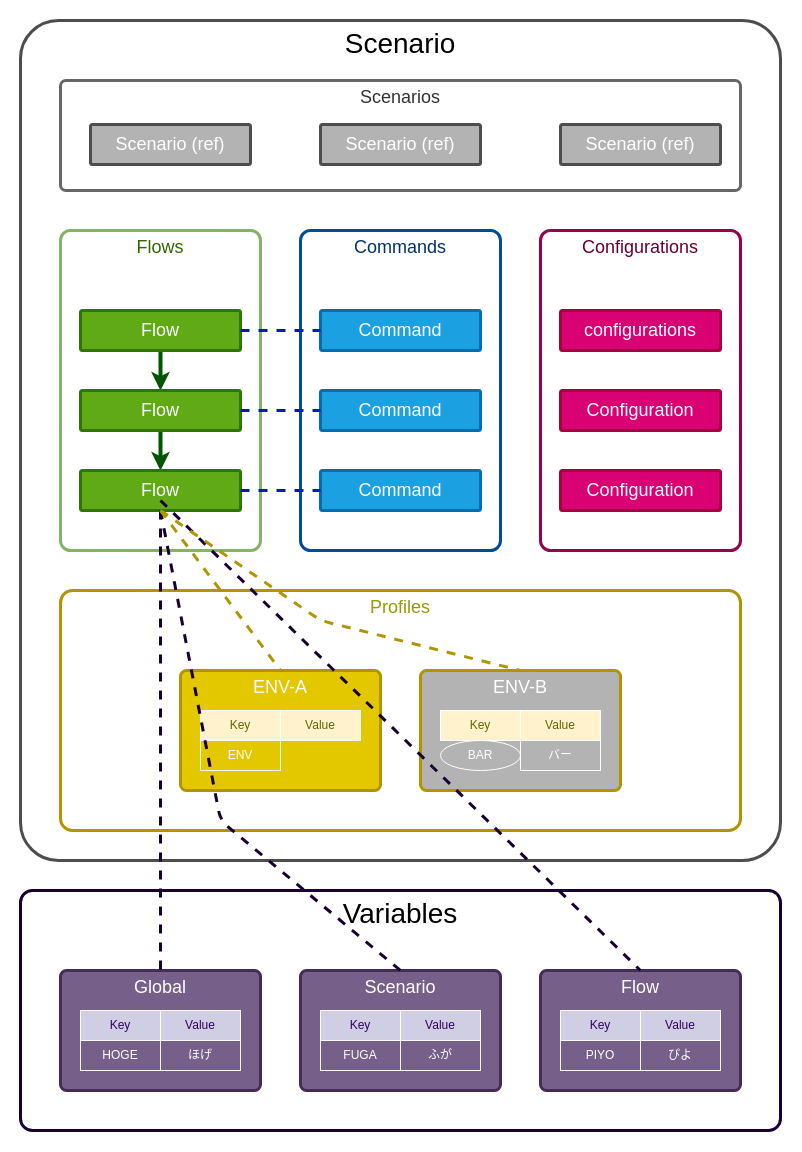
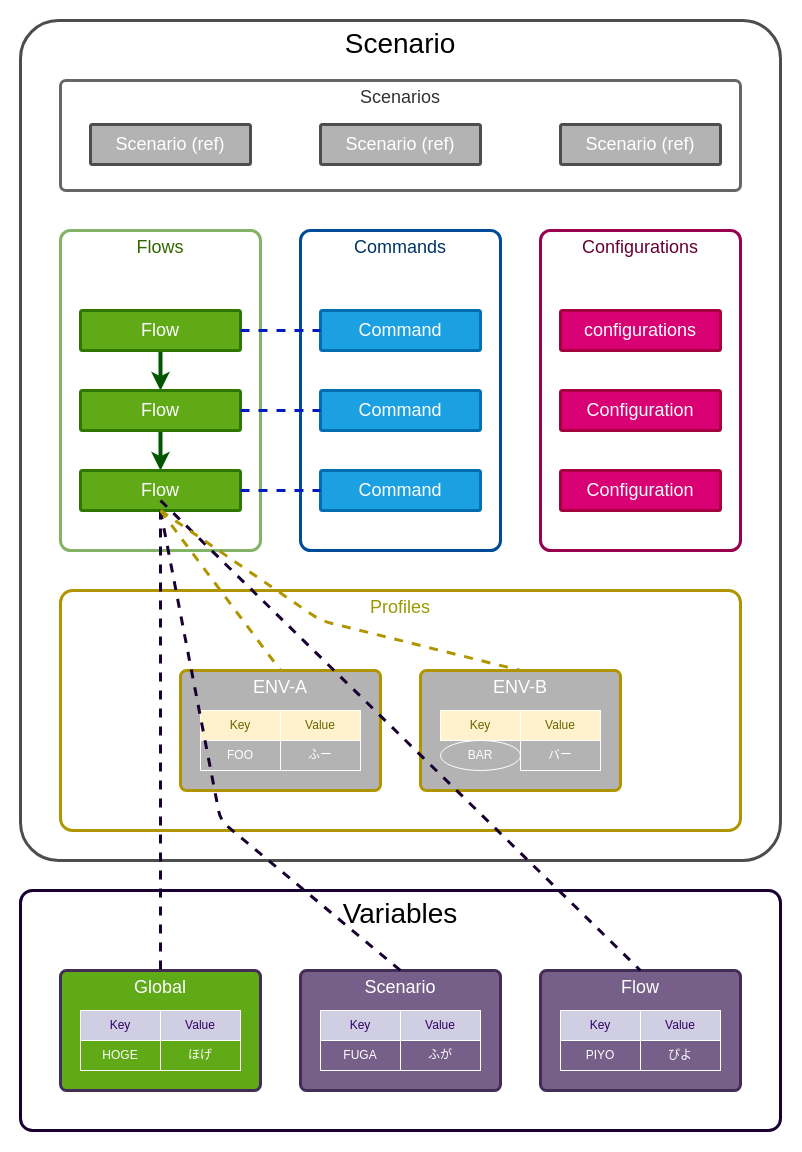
(281, 685) -> (281, 685)
(241, 756) -> (241, 756)
none -> (321, 756)
(161, 985) -> (161, 985)
